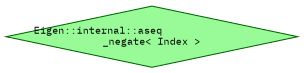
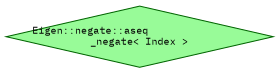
(152, 37) -> (140, 37)
